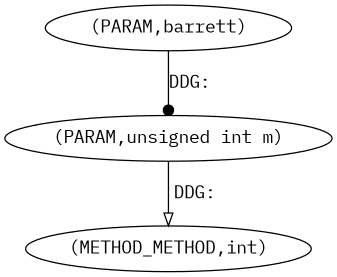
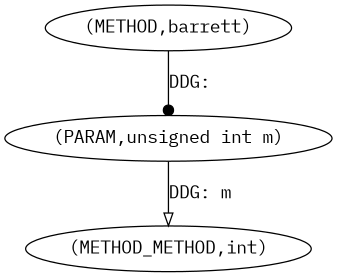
(168, 28) -> (168, 28)
(200, 194) -> (200, 194)
